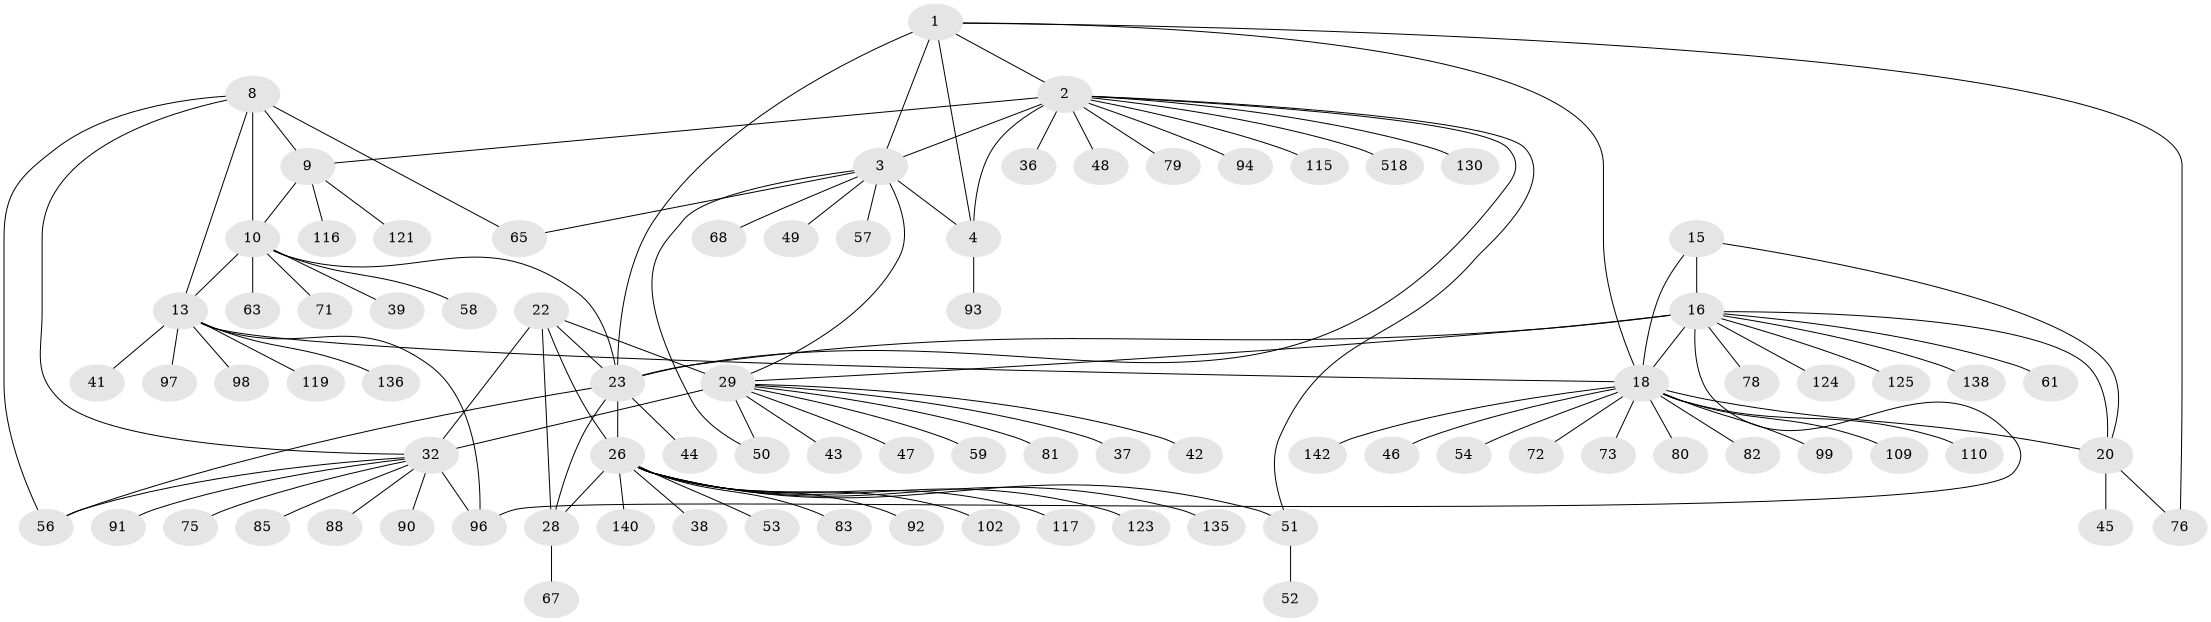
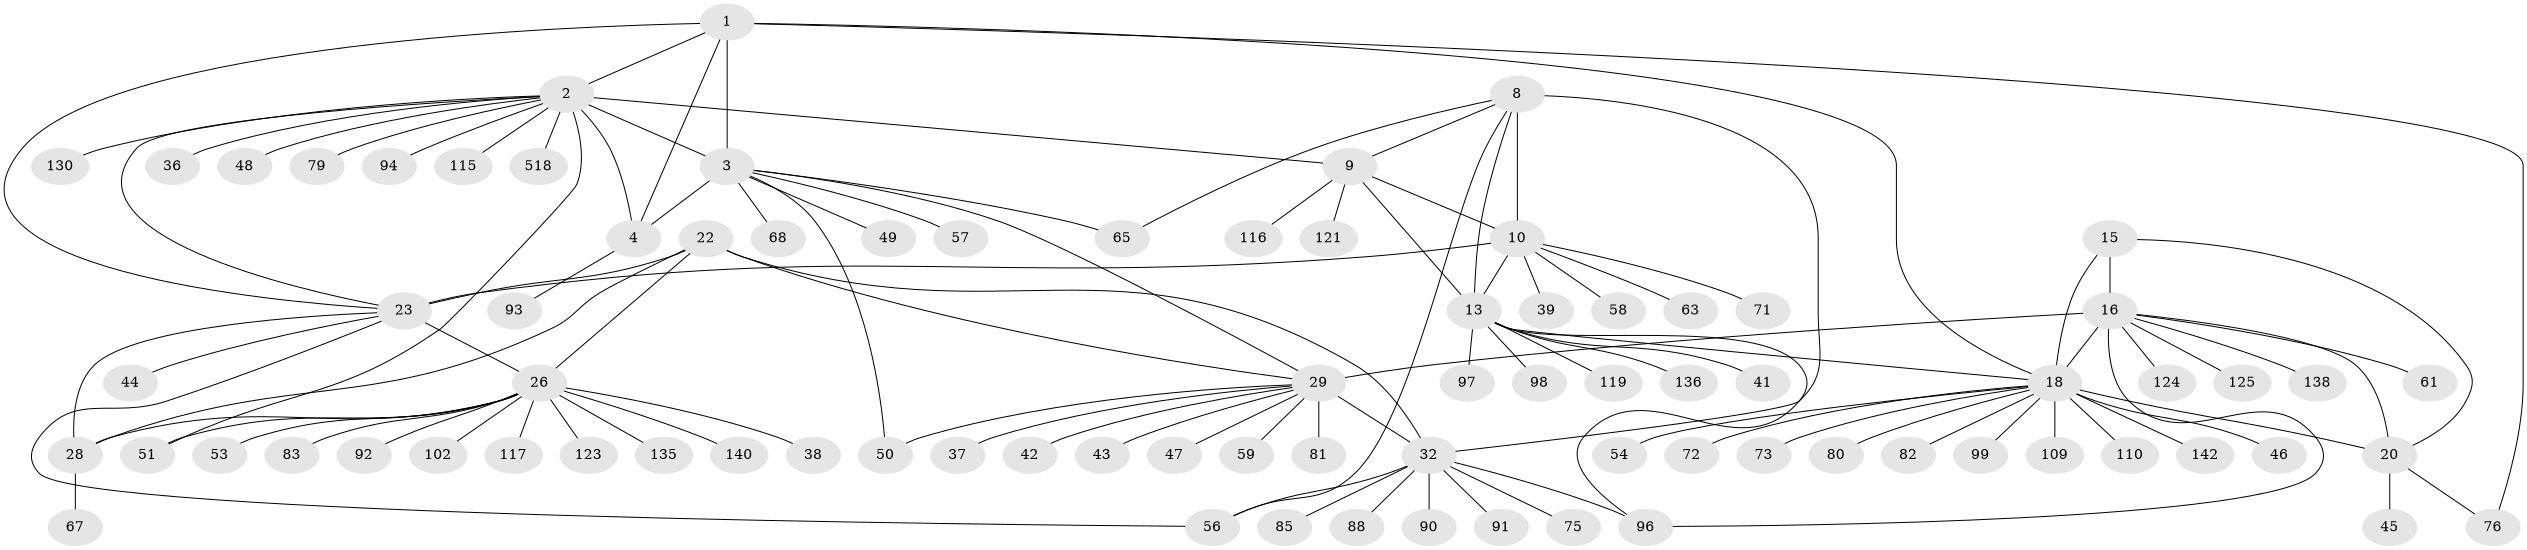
none -> (1412, 239)
(1156, 339) -> none
(1752, 383) -> none
(1291, 600) -> none
